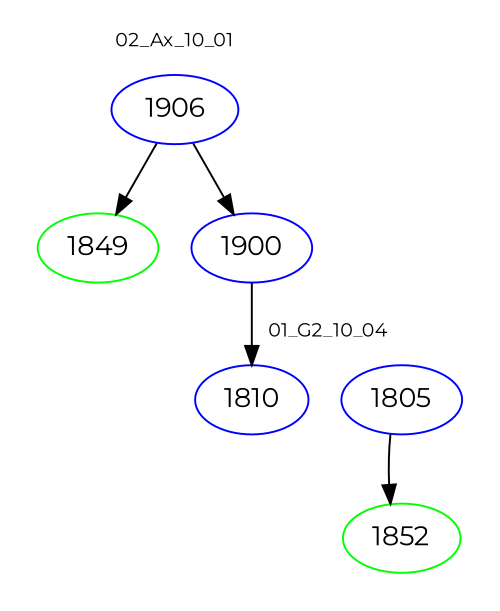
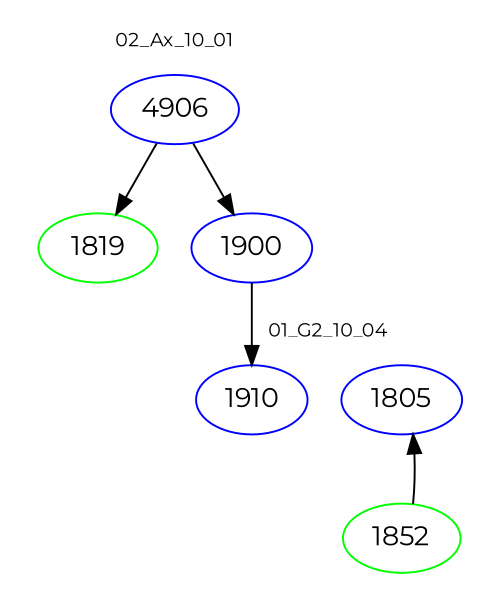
(175, 110) -> (175, 110)
(98, 248) -> (98, 248)
(252, 400) -> (252, 400)
(389, 459) -> (415, 479)
